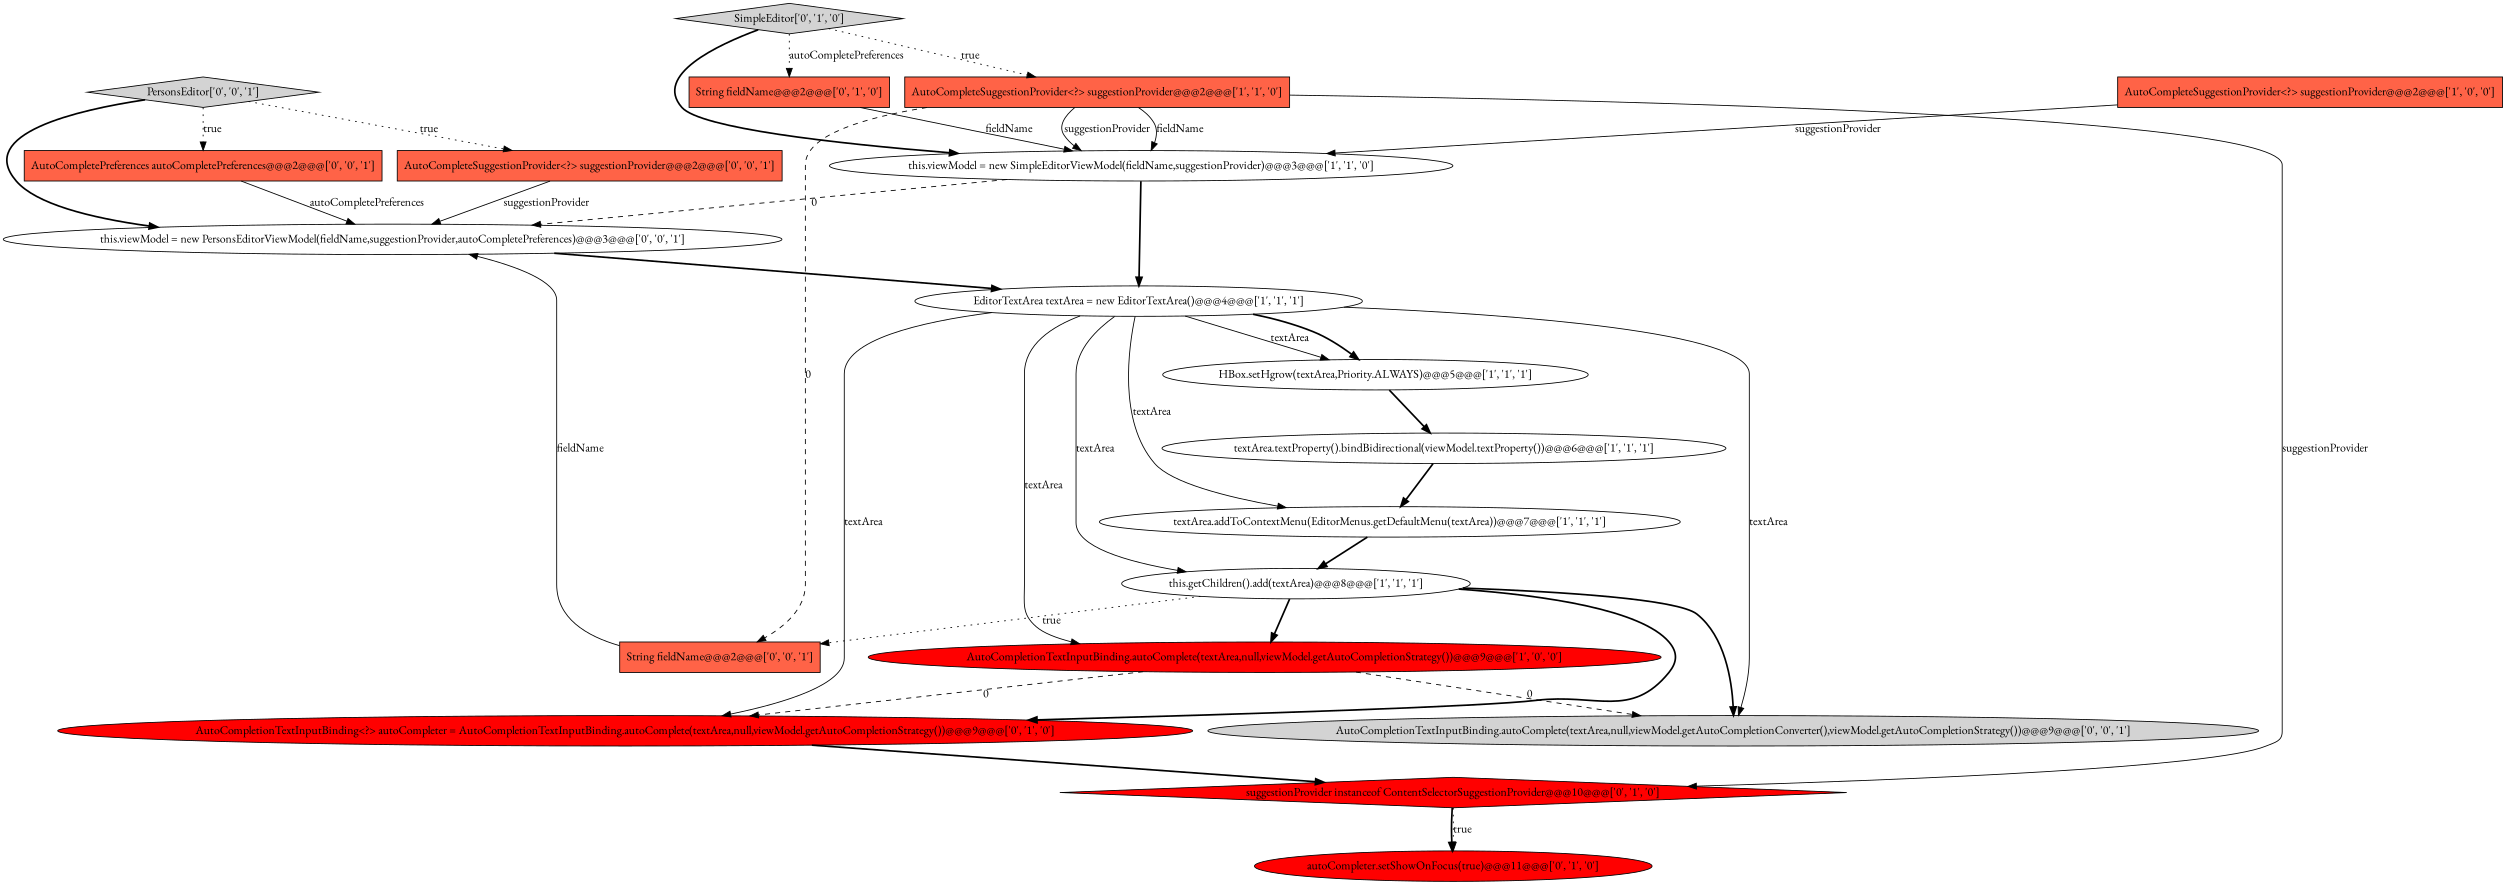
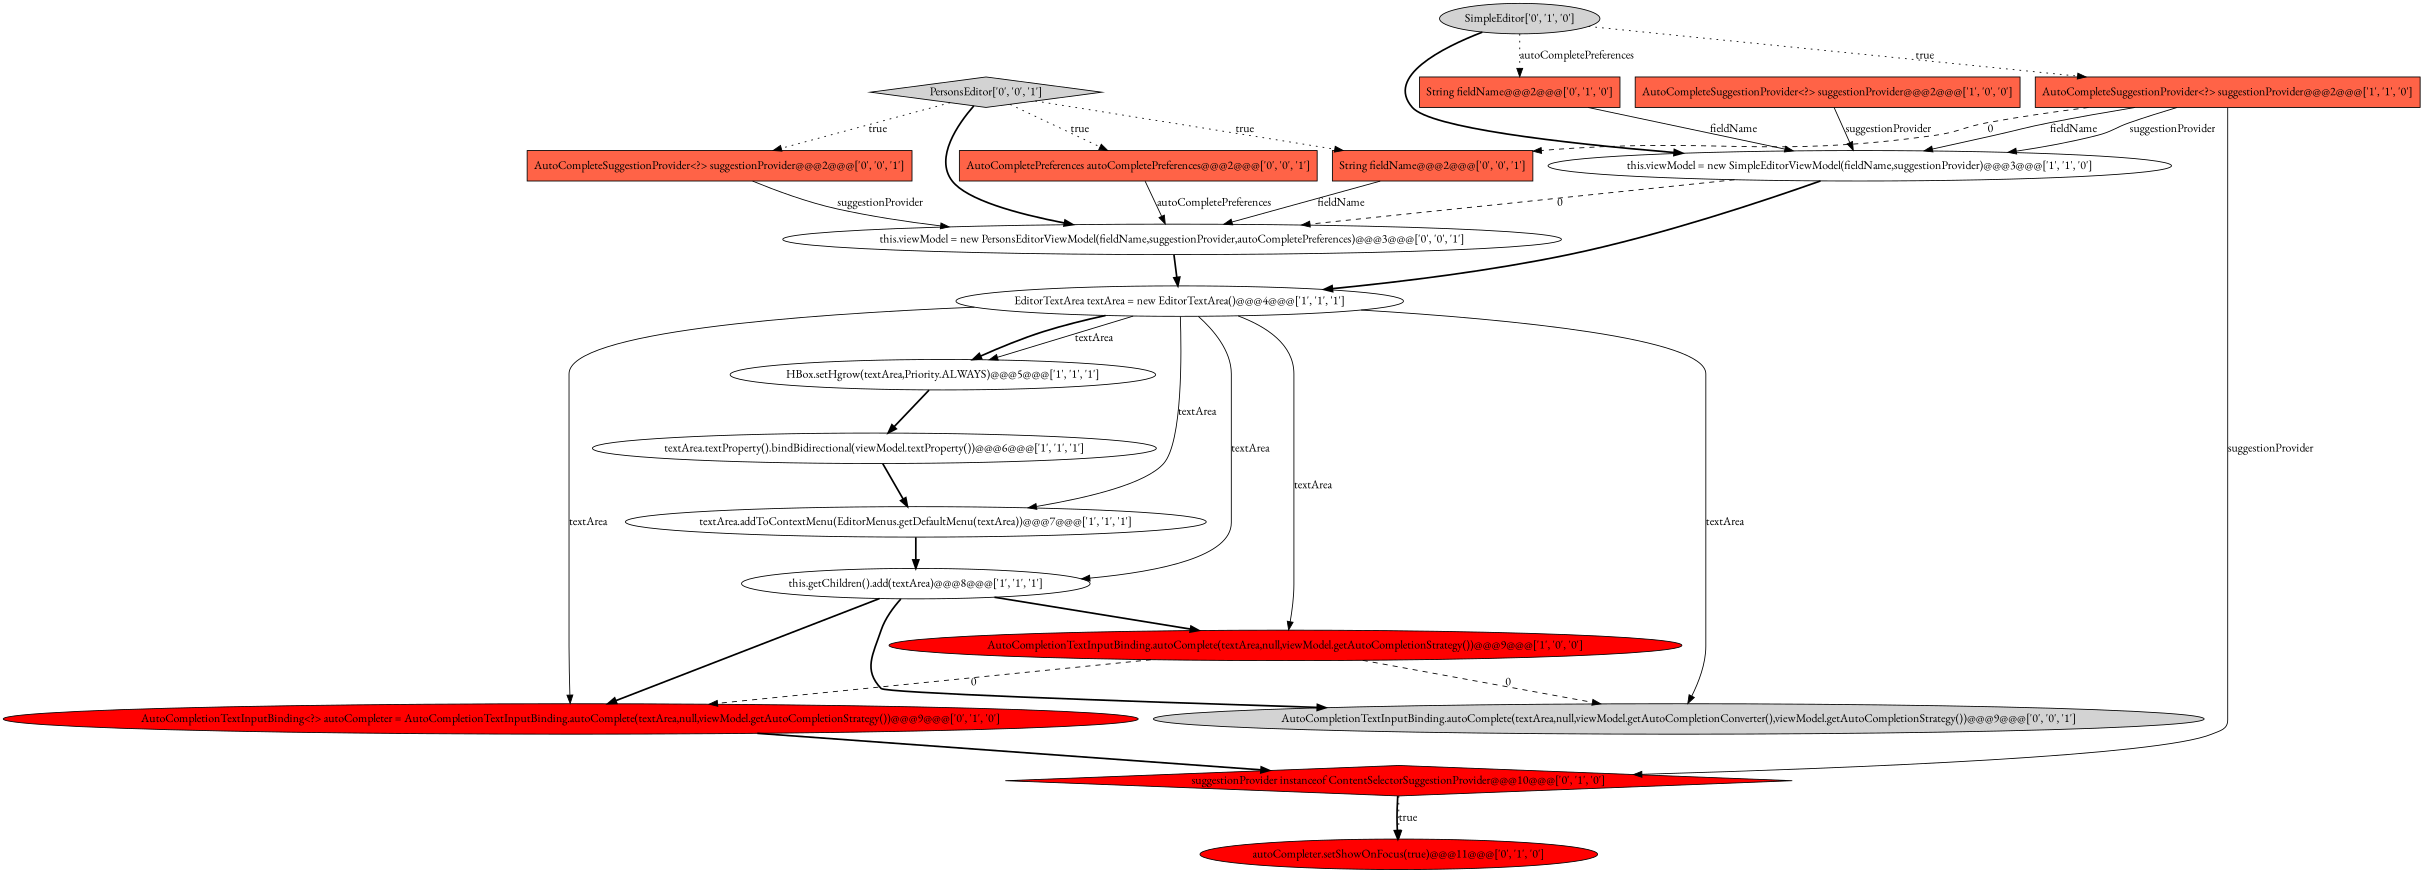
(789, 19) -> (1520, 19)
(1015, 620) -> (1185, 125)
